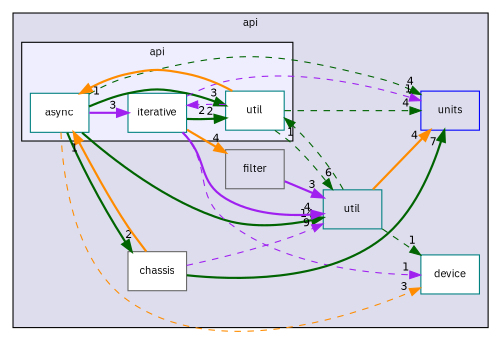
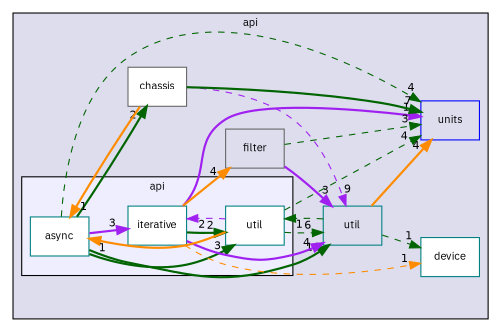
(304, 77) -> (260, 110)
none -> (347, 135)
(253, 238) -> (301, 274)
(165, 319) -> none
